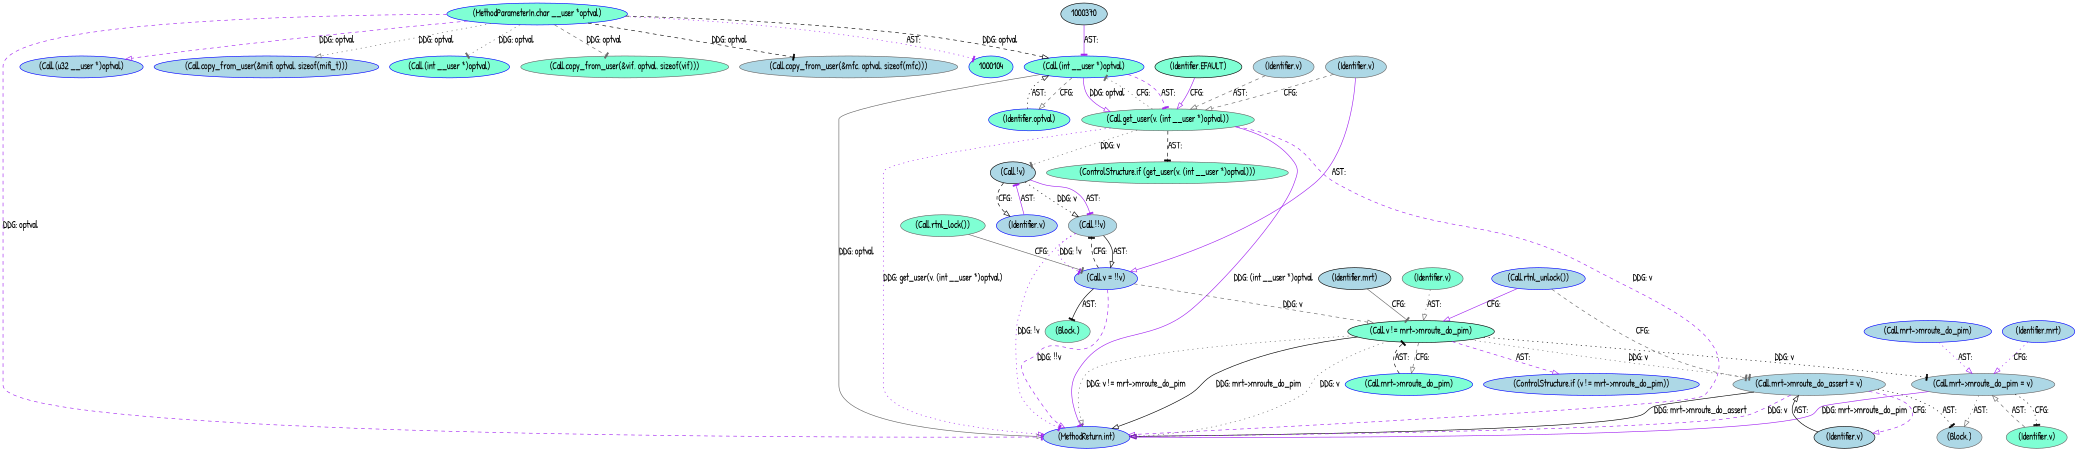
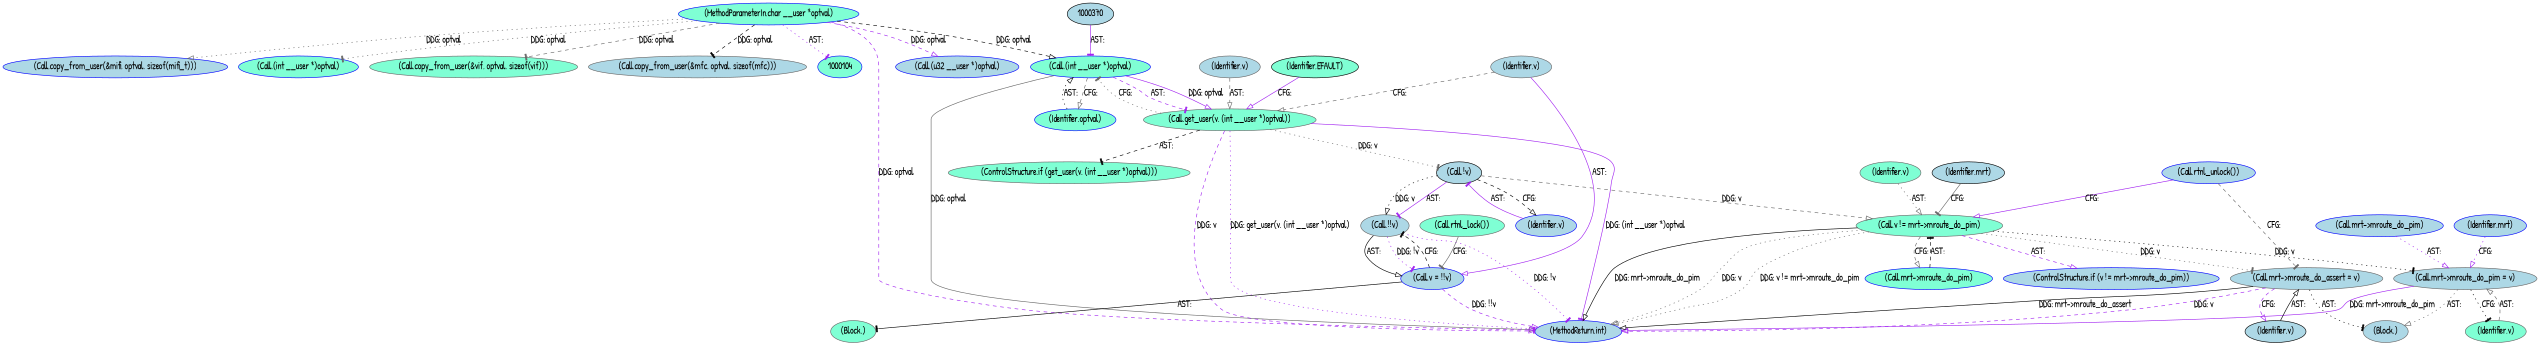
(1251, 303) -> (1674, 197)
(1421, 332) -> (1929, 226)
